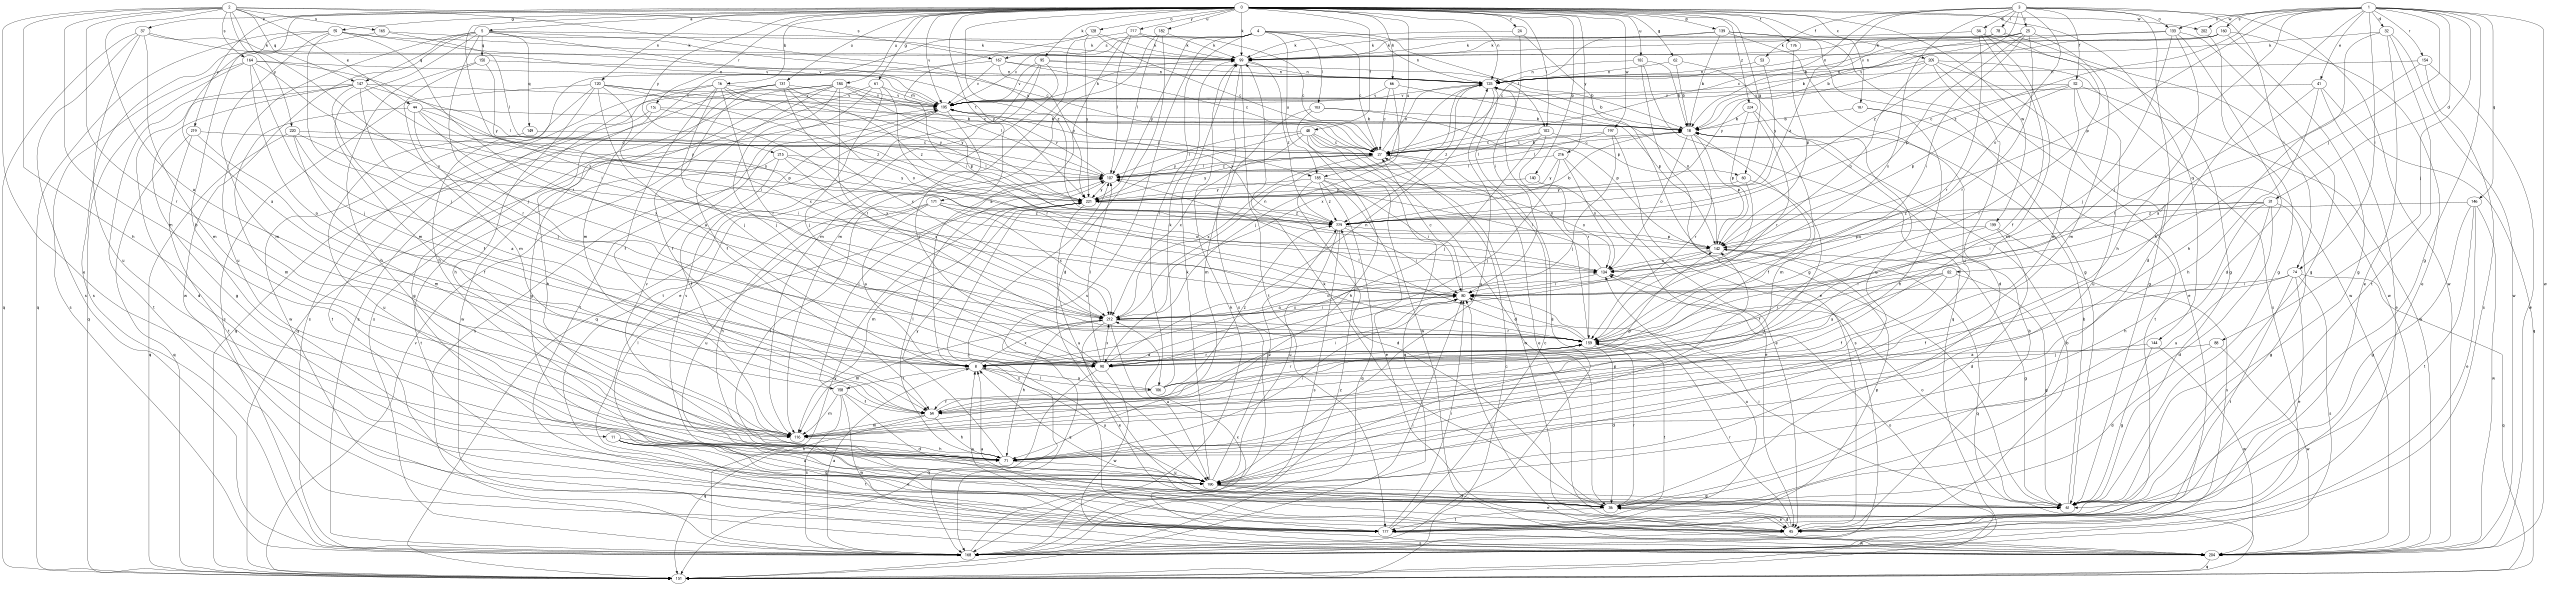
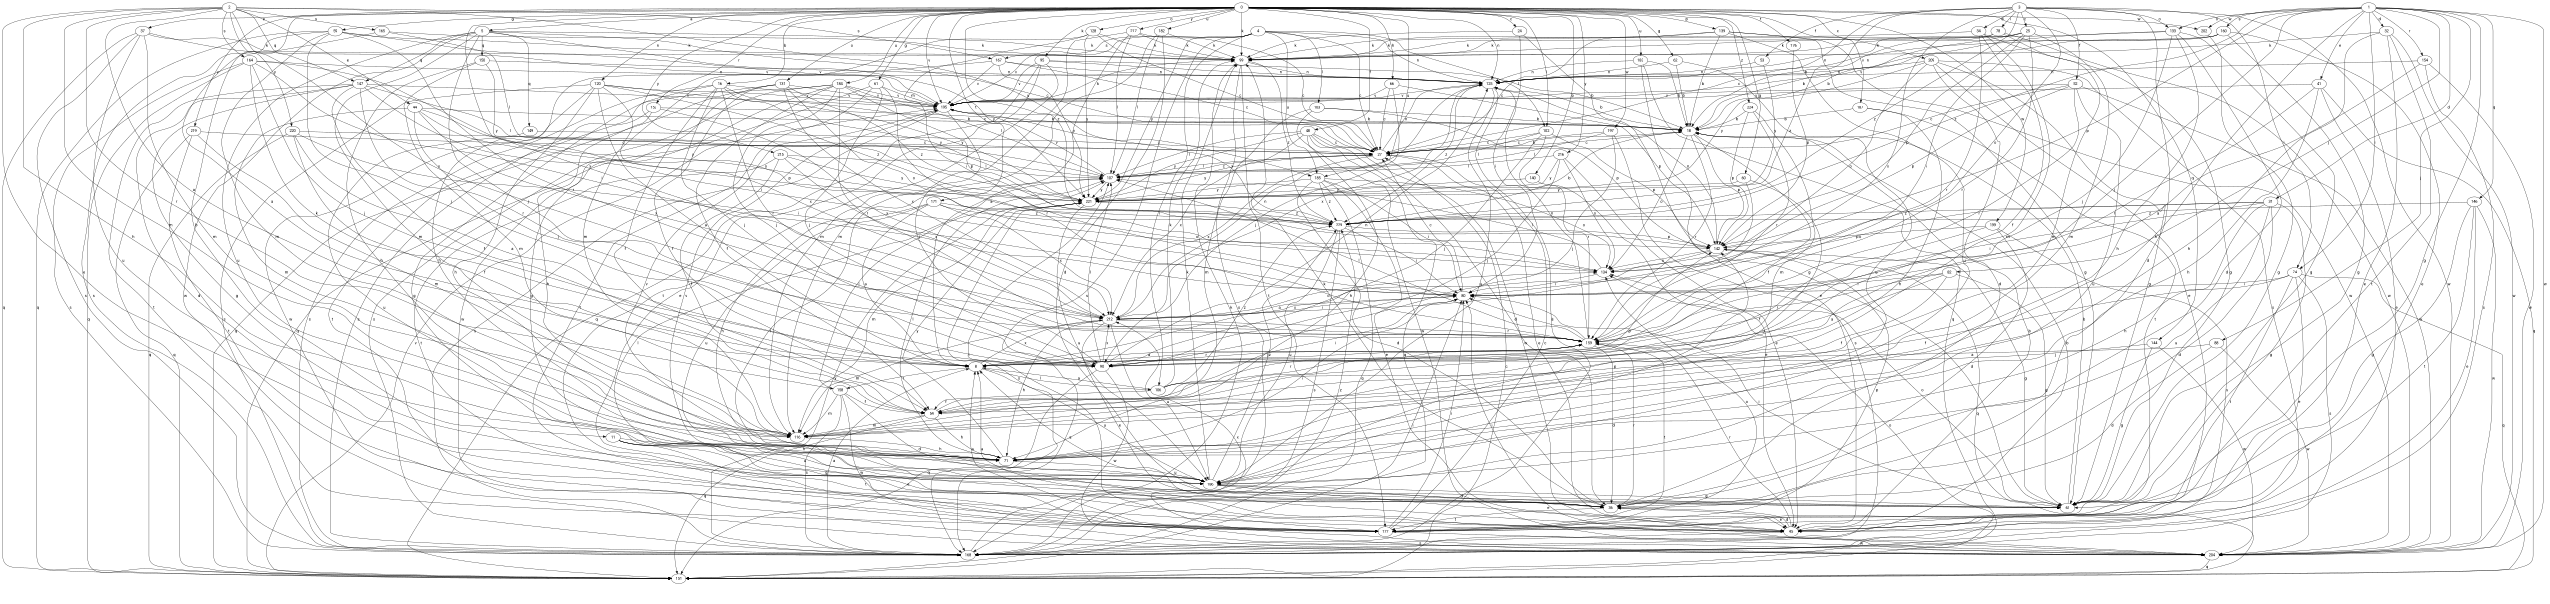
(1641, 169) -> (1641, 184)
(317, 214) -> (317, 214)
